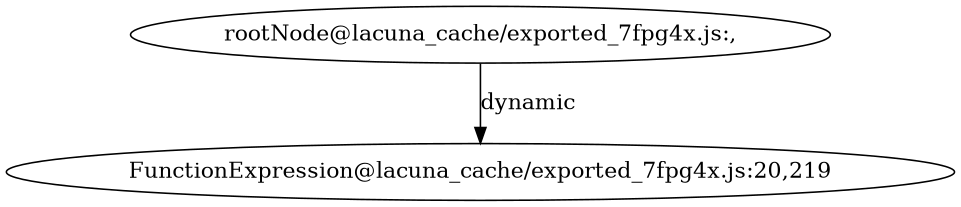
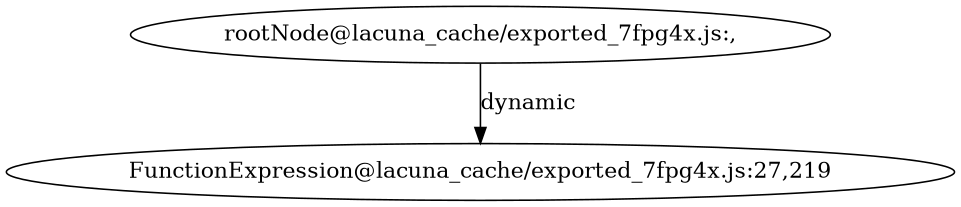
(480, 172) -> (480, 172)
